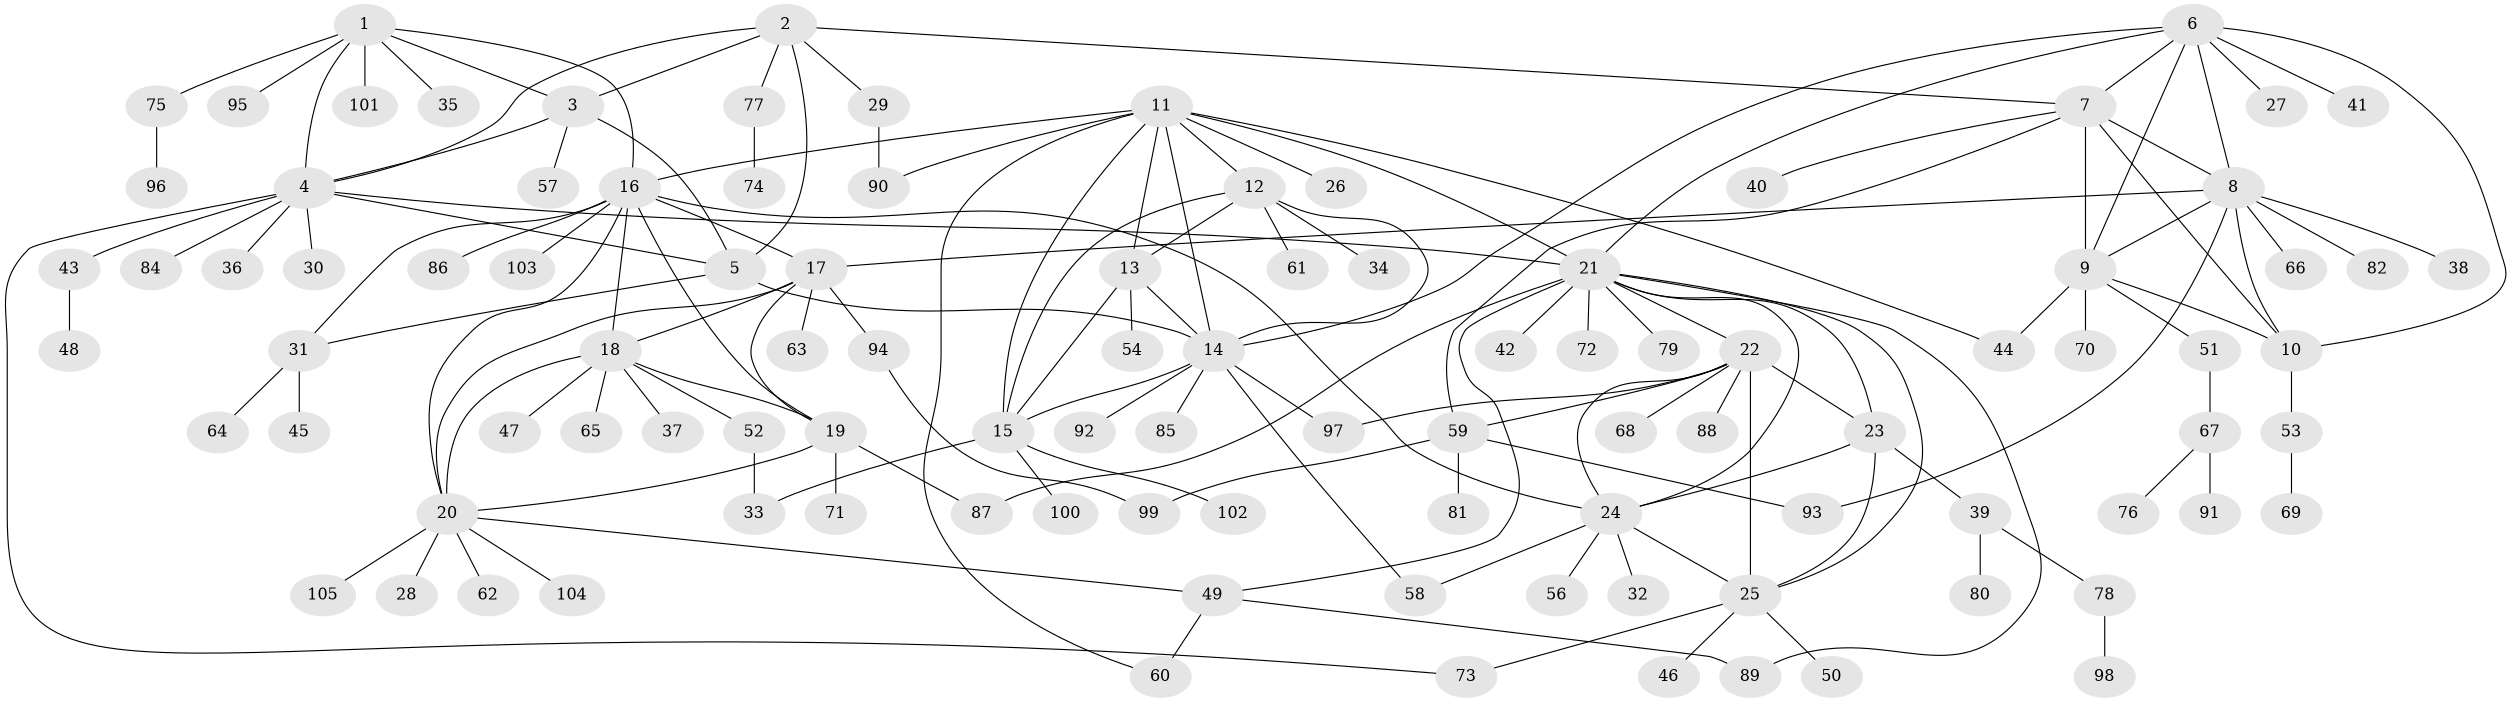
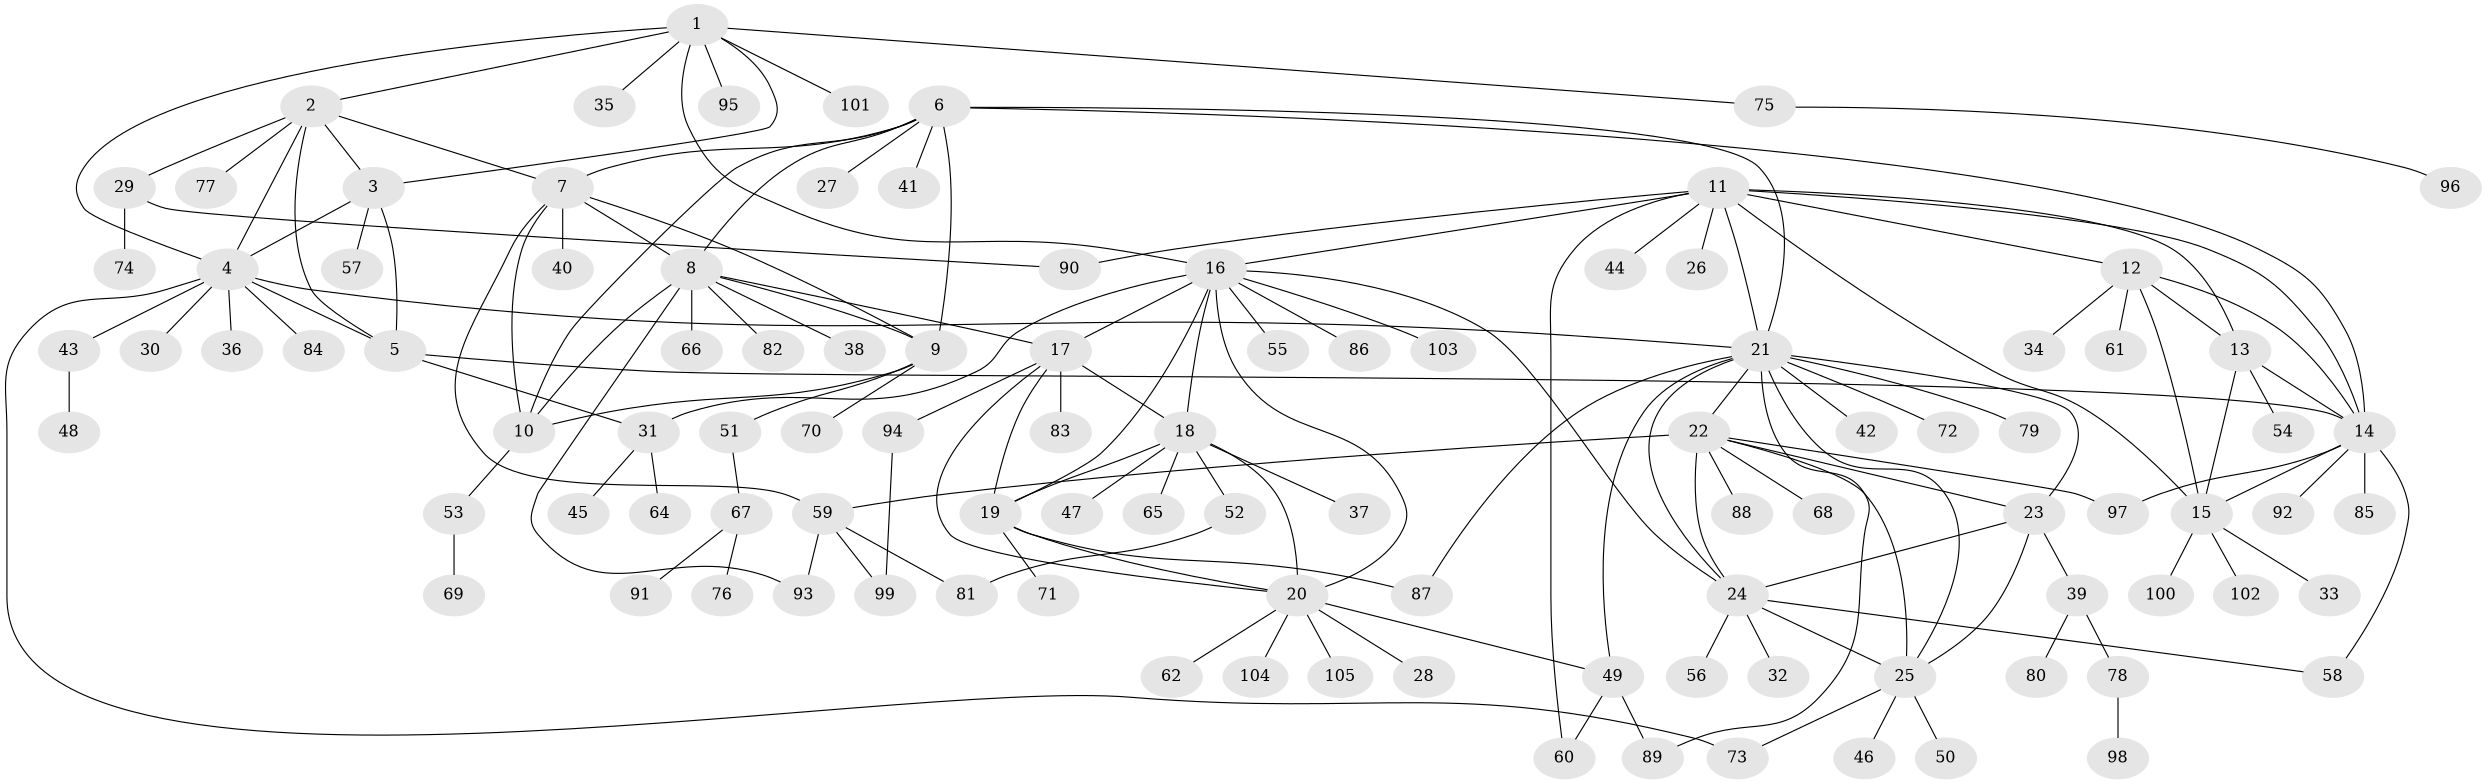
none -> (505, 66)
(754, 147) -> (125, 222)
(2045, 310) -> none
(797, 351) -> (1061, 432)
none -> (1278, 351)
(754, 473) -> (1078, 558)
